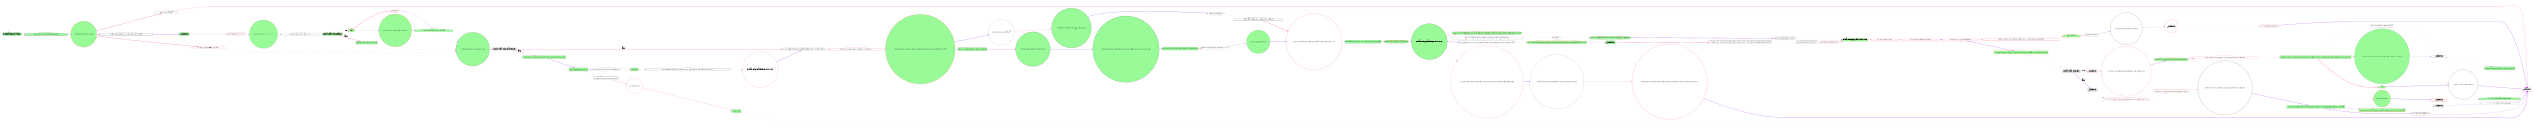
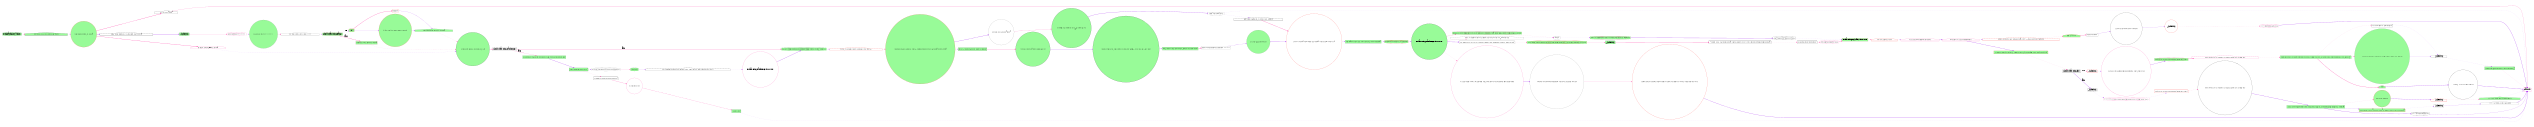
(804, 49) -> (804, 49)
